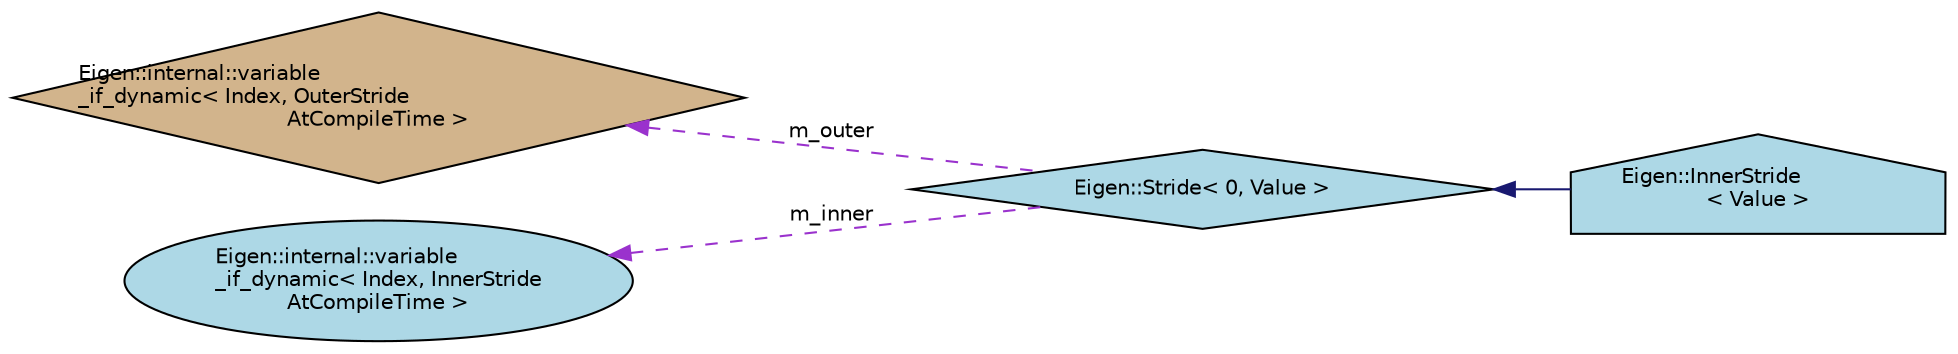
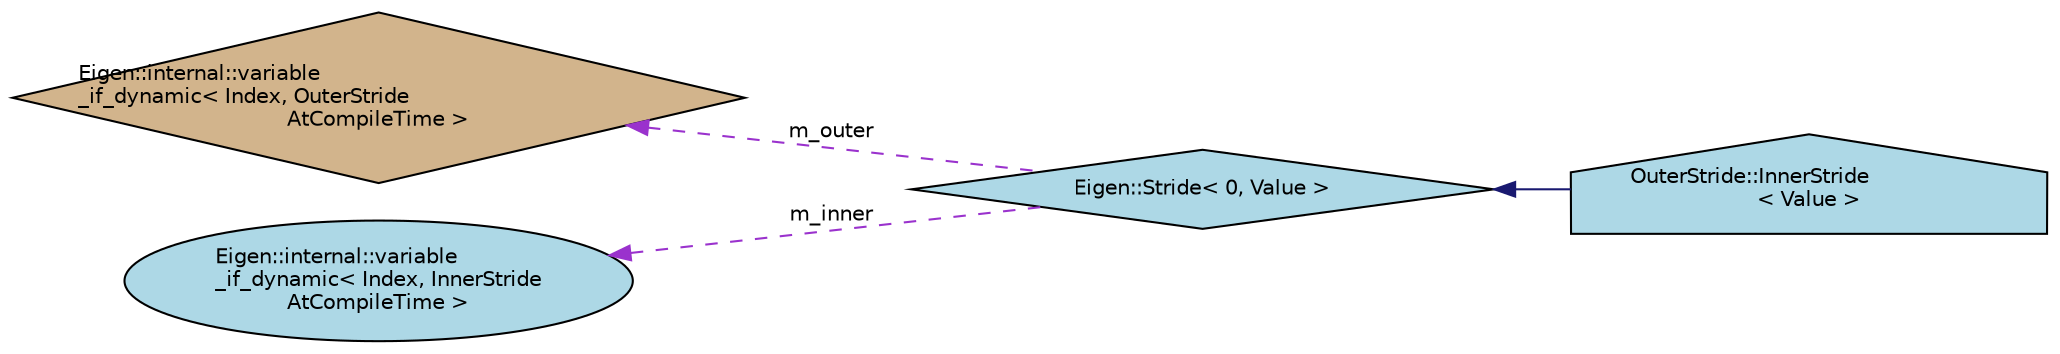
(1758, 189) -> (1809, 189)
